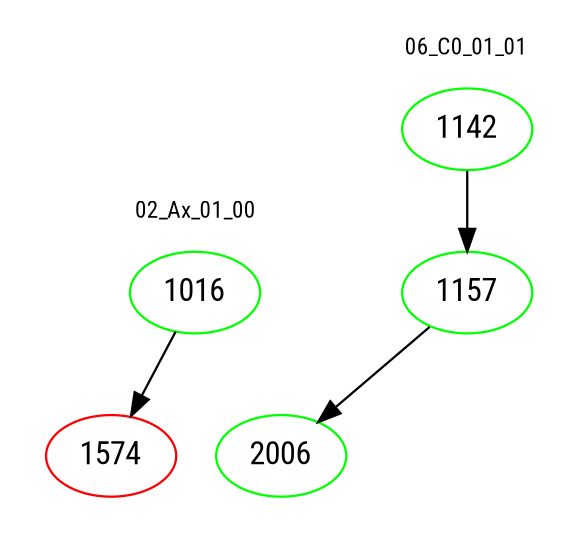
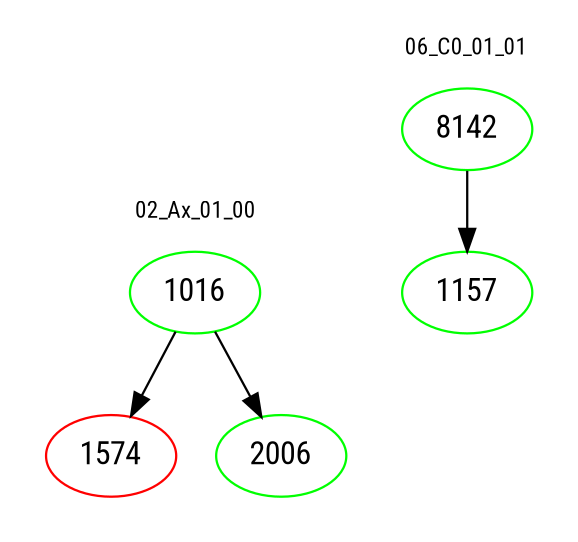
(467, 129) -> (467, 129)
(383, 367) -> (233, 364)
